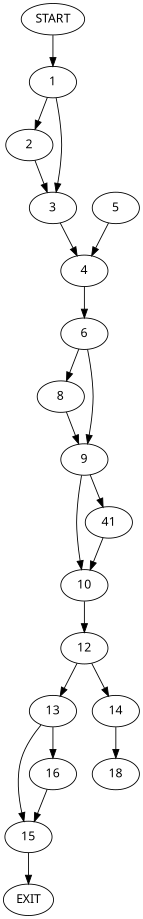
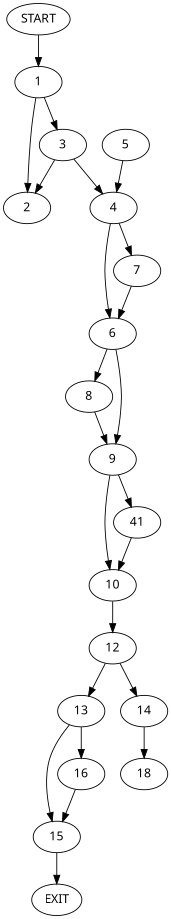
(40, 172) -> (47, 173)
none -> (137, 271)
